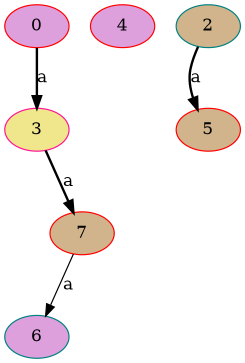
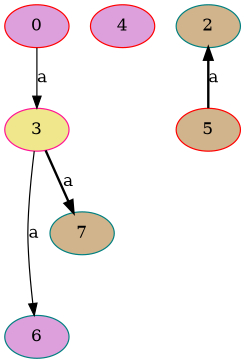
(37, 72) -> (37, 72)
(190, 72) -> (208, 84)
(82, 233) -> (82, 233)
(62, 279) -> (28, 227)
